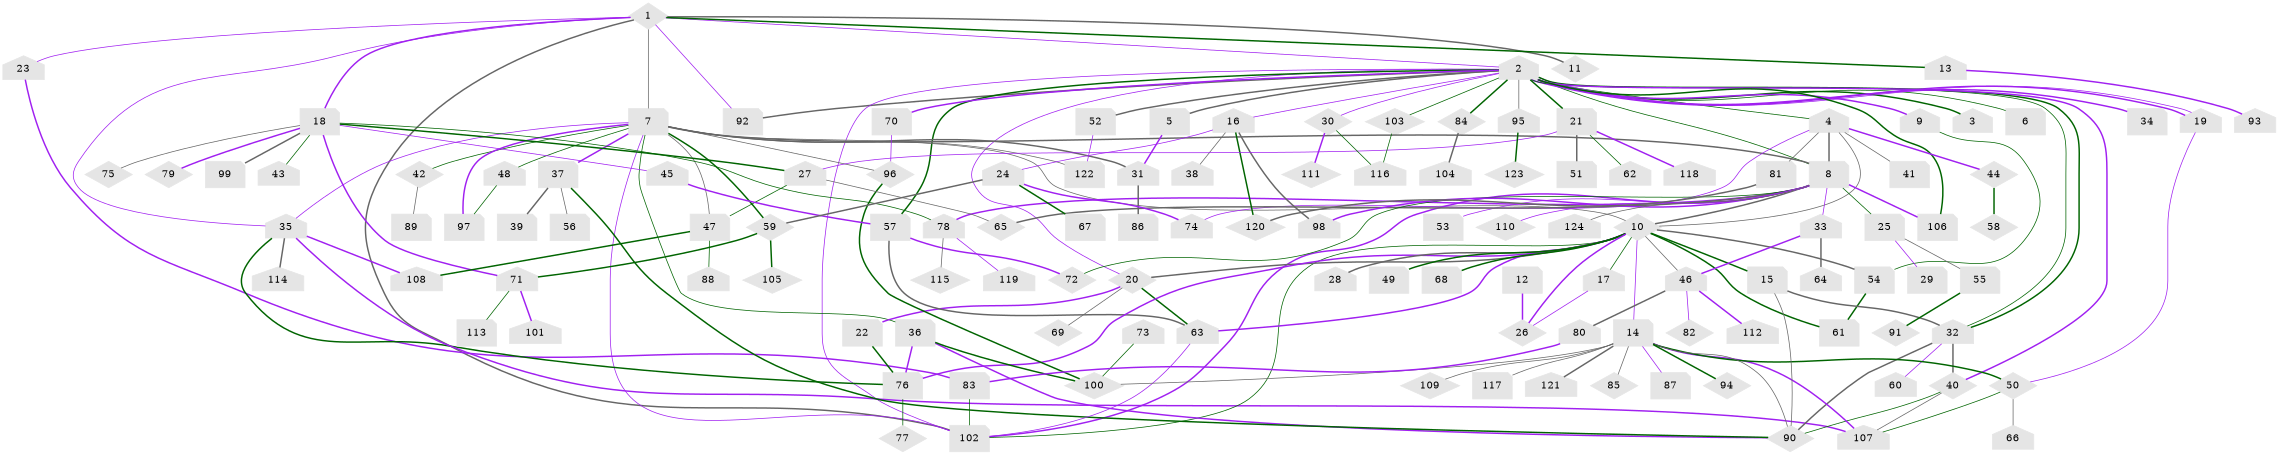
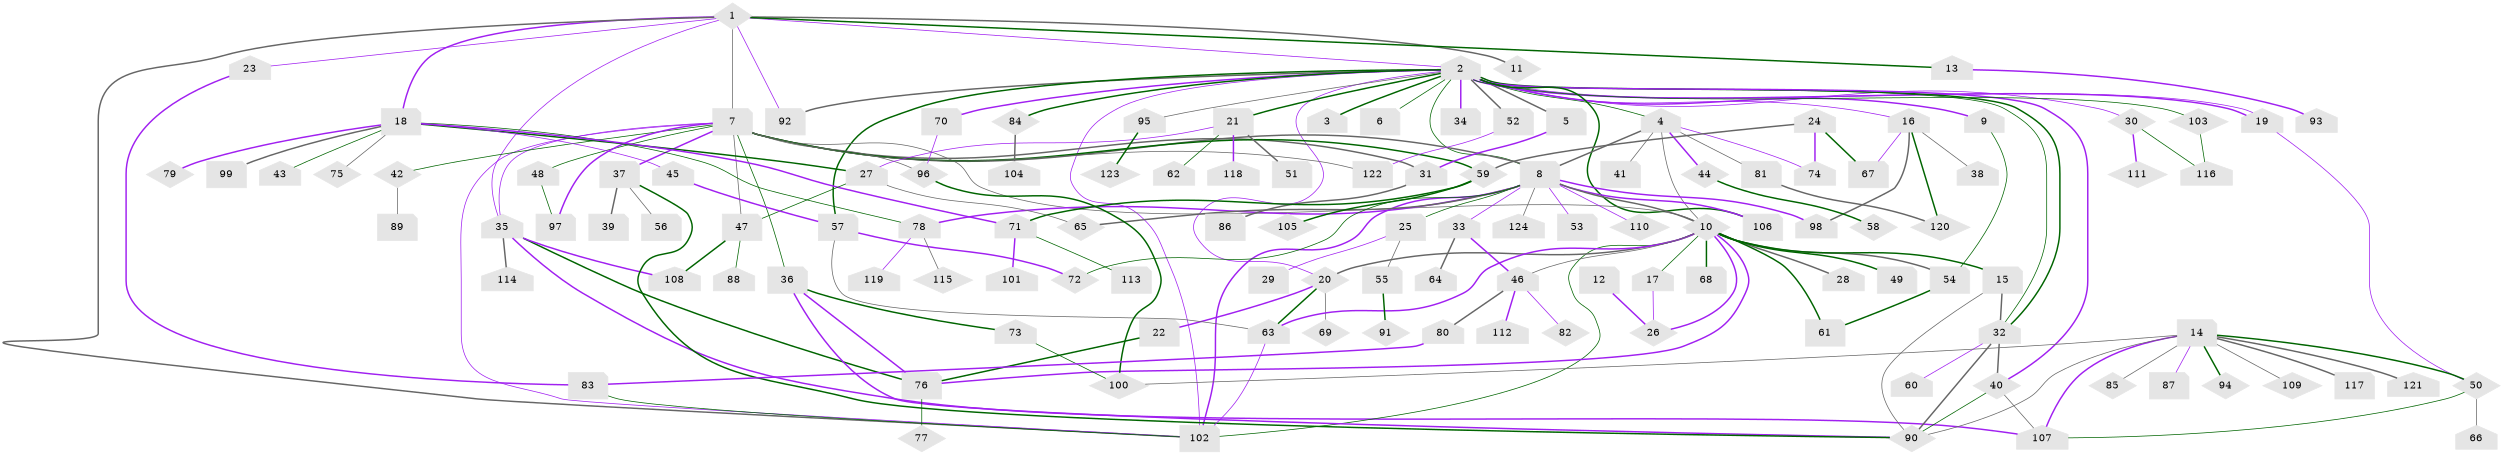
(1137, 148) -> (1890, 147)
(1635, 280) -> none
(1015, 315) -> (1016, 315)
(994, 361) -> (900, 314)
(1542, 365) -> (2276, 355)
